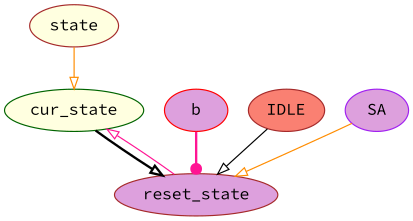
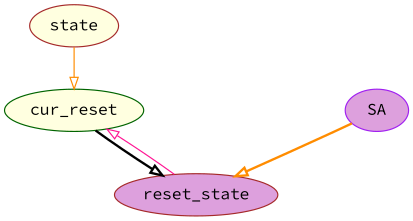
(74, 110) -> (74, 110)
(196, 110) -> none
(287, 110) -> none
(299, 148) -> (299, 148)
